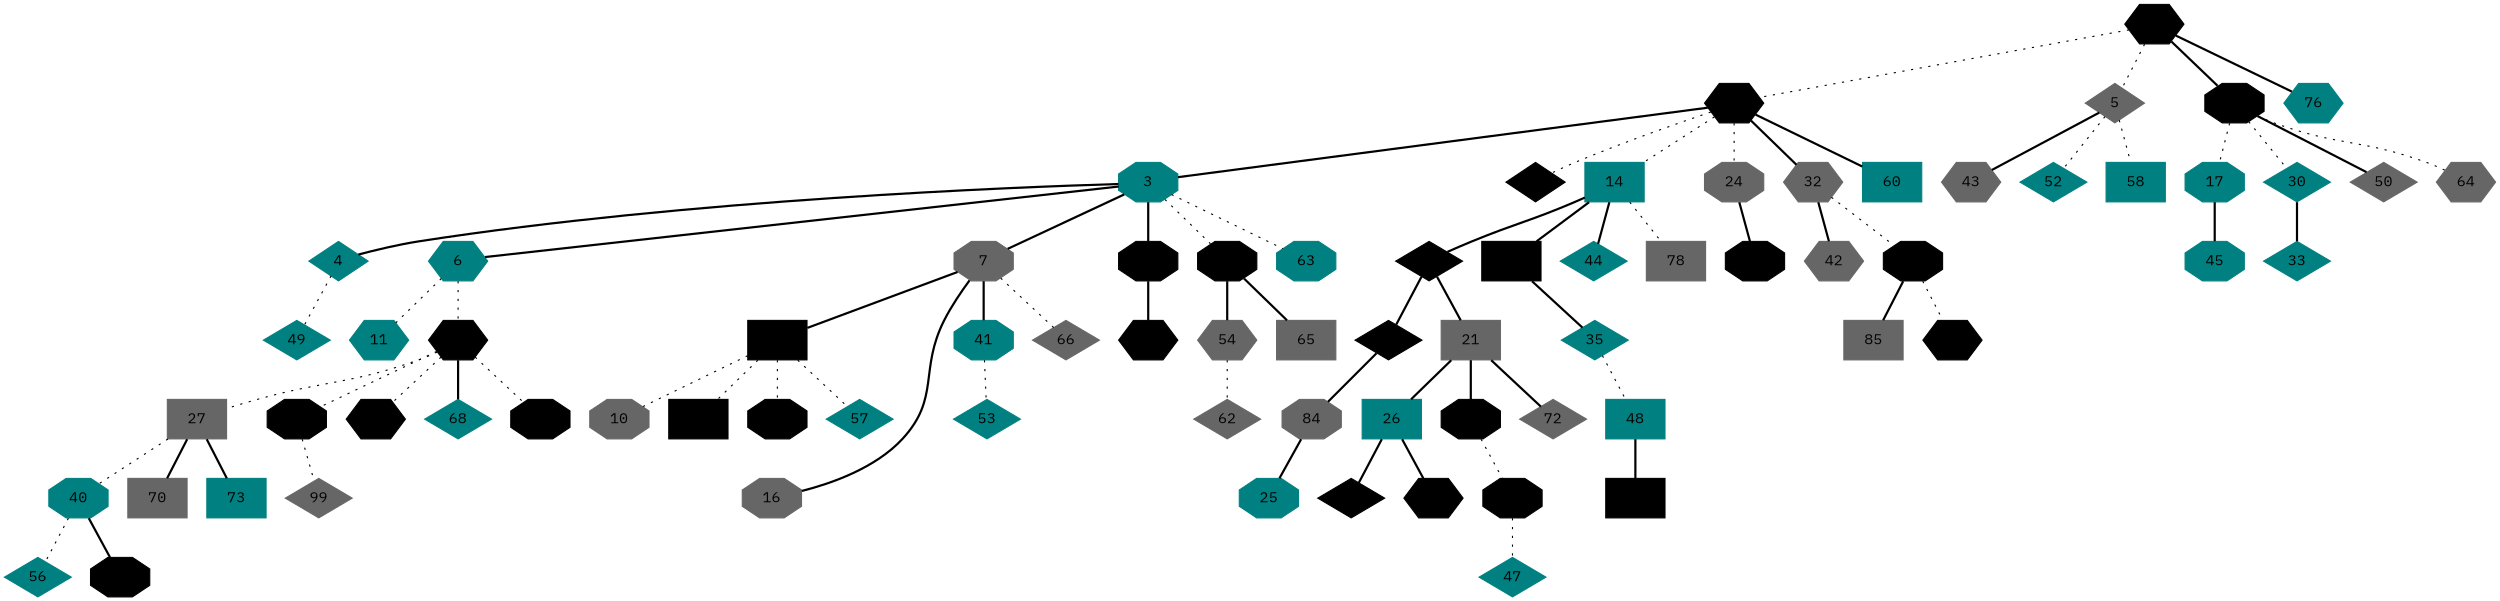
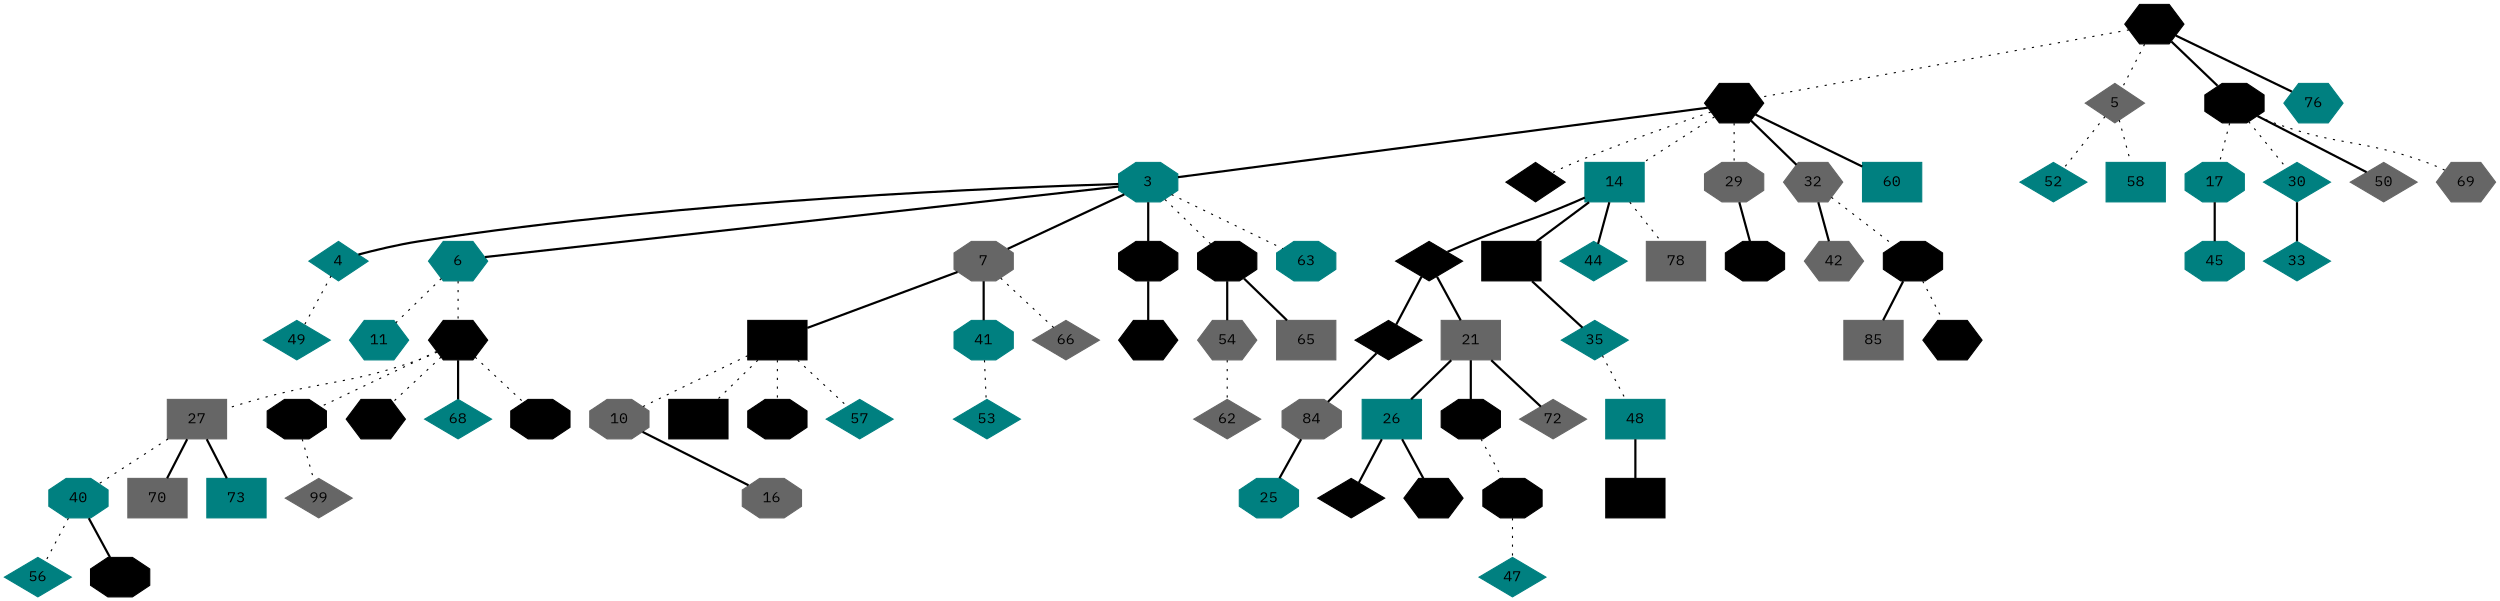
(1734, 182) -> (1734, 182)
(1971, 182) -> none
(2466, 182) -> (2466, 182)
(919, 414) -> (696, 459)
